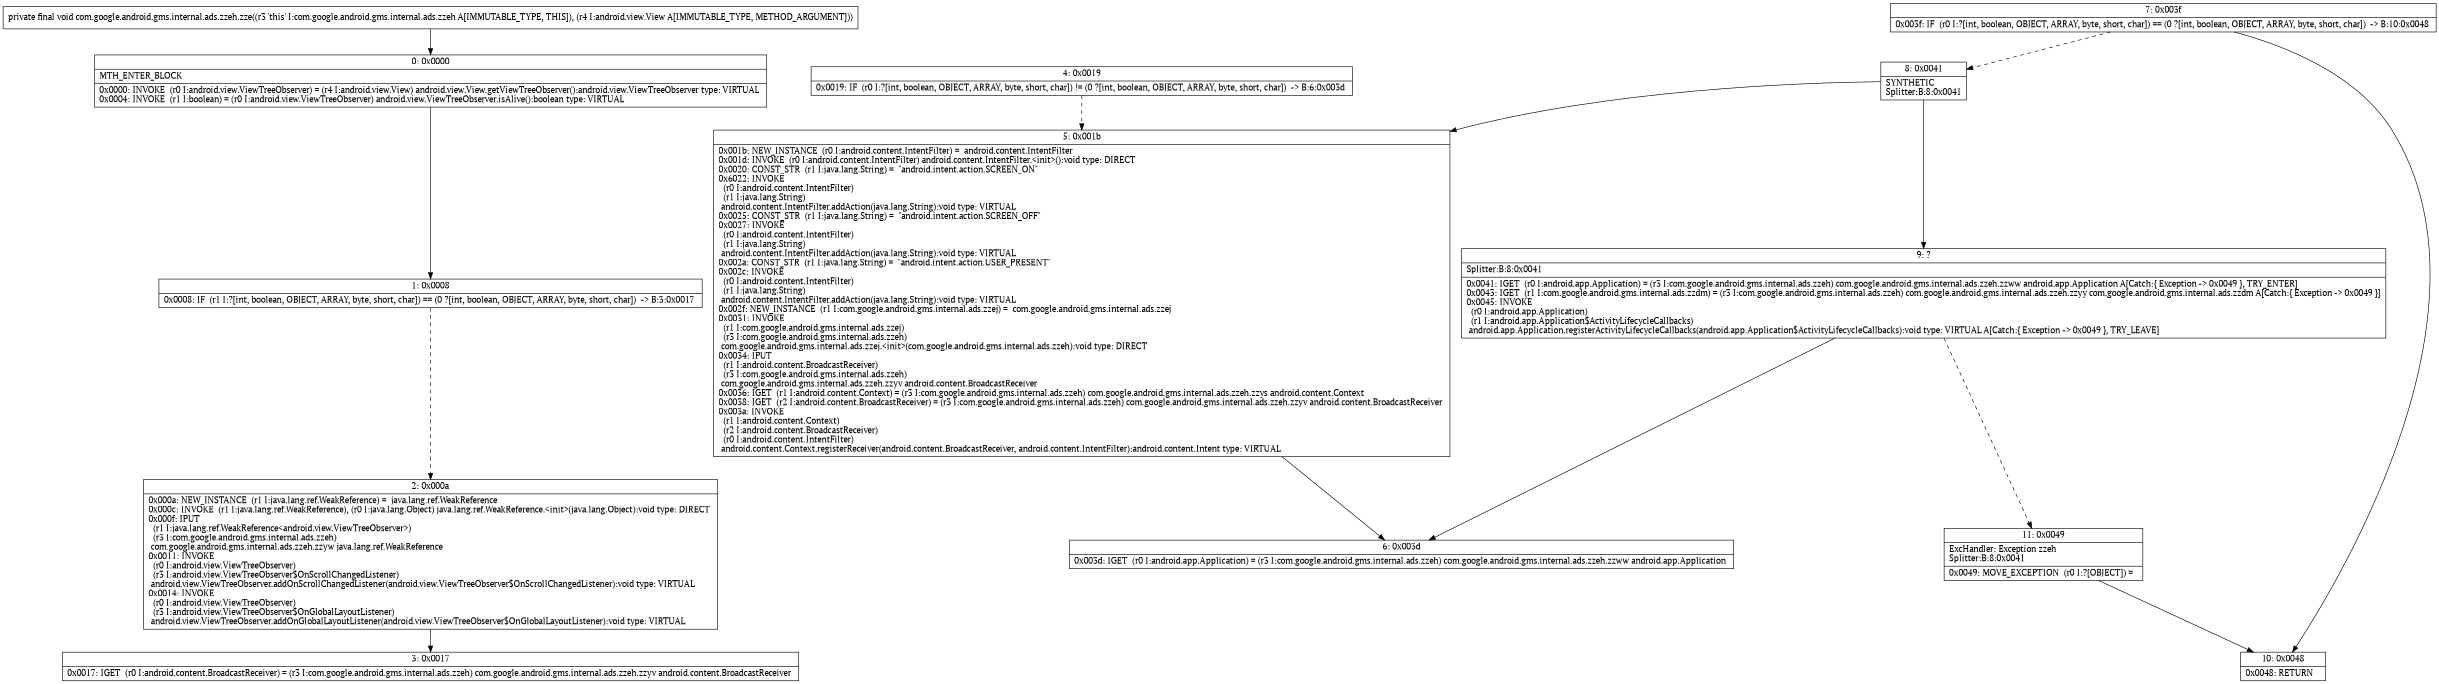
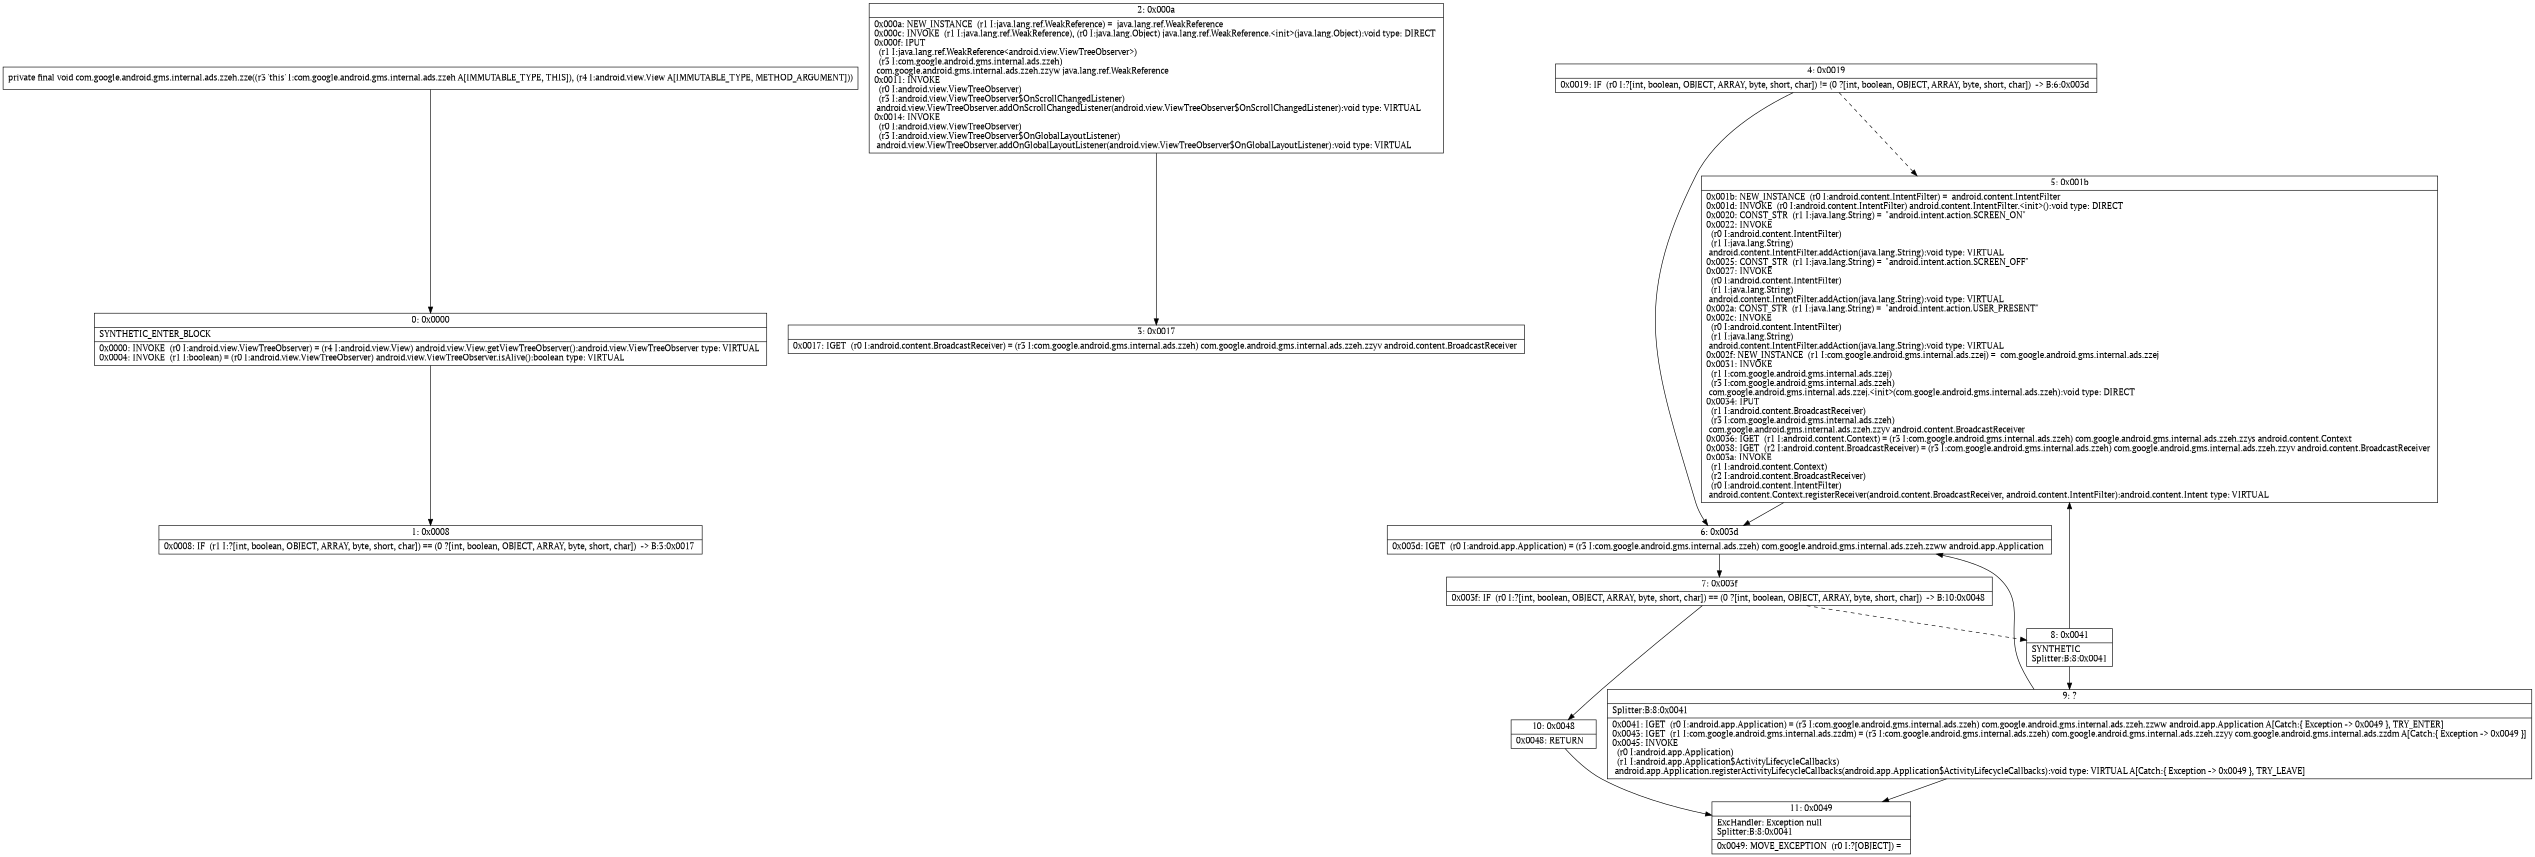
(141, 76) -> (155, 334)
(754, 179) -> (1742, 225)
none -> (1659, 283)
(431, 391) -> none
(1987, 431) -> (1917, 789)
(2003, 549) -> (1770, 823)
none -> (1719, 562)
(2173, 615) -> (1630, 792)
